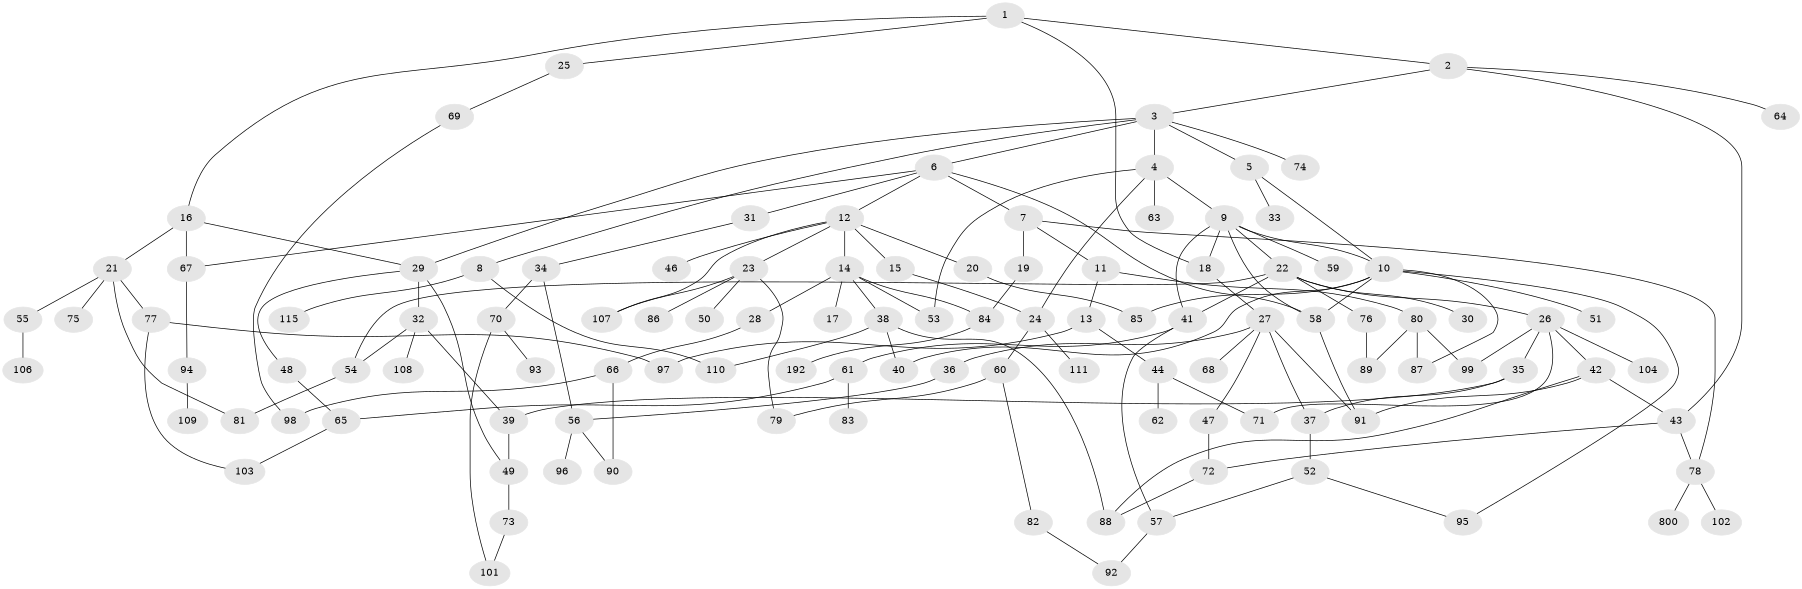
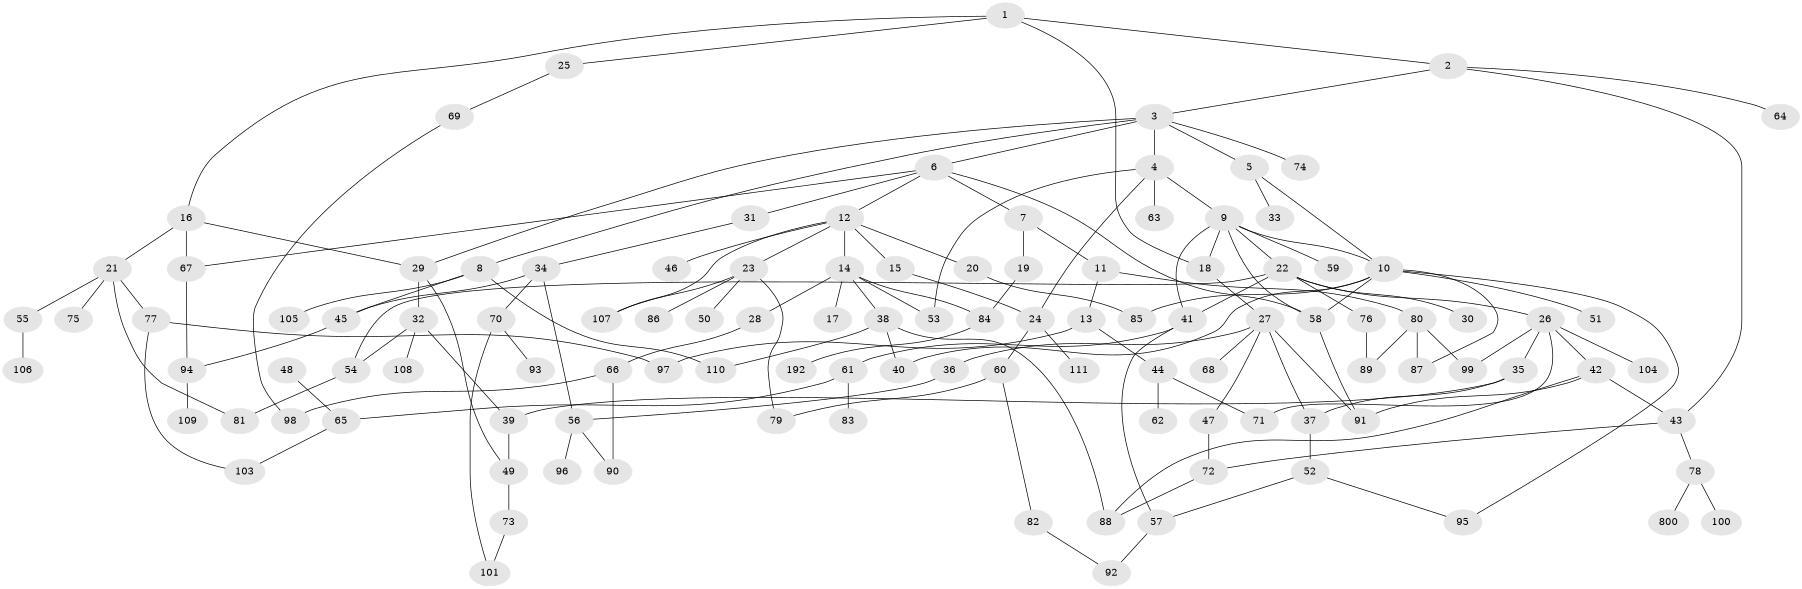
(1456, 254) -> none
(300, 288) -> none
(289, 320) -> (289, 320)
none -> (341, 320)
(1721, 522) -> (1721, 522)
